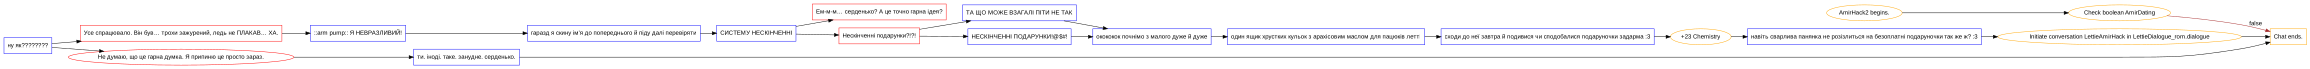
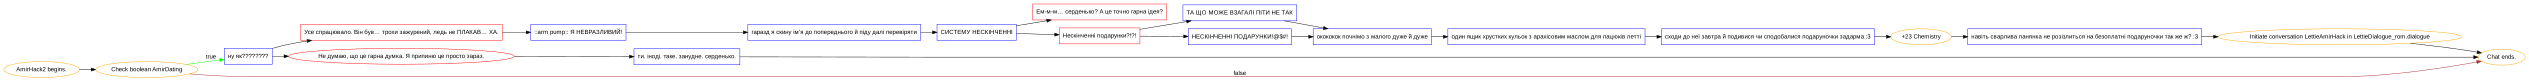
(2288, 37) -> (2502, 57)
none -> (203, 62)
